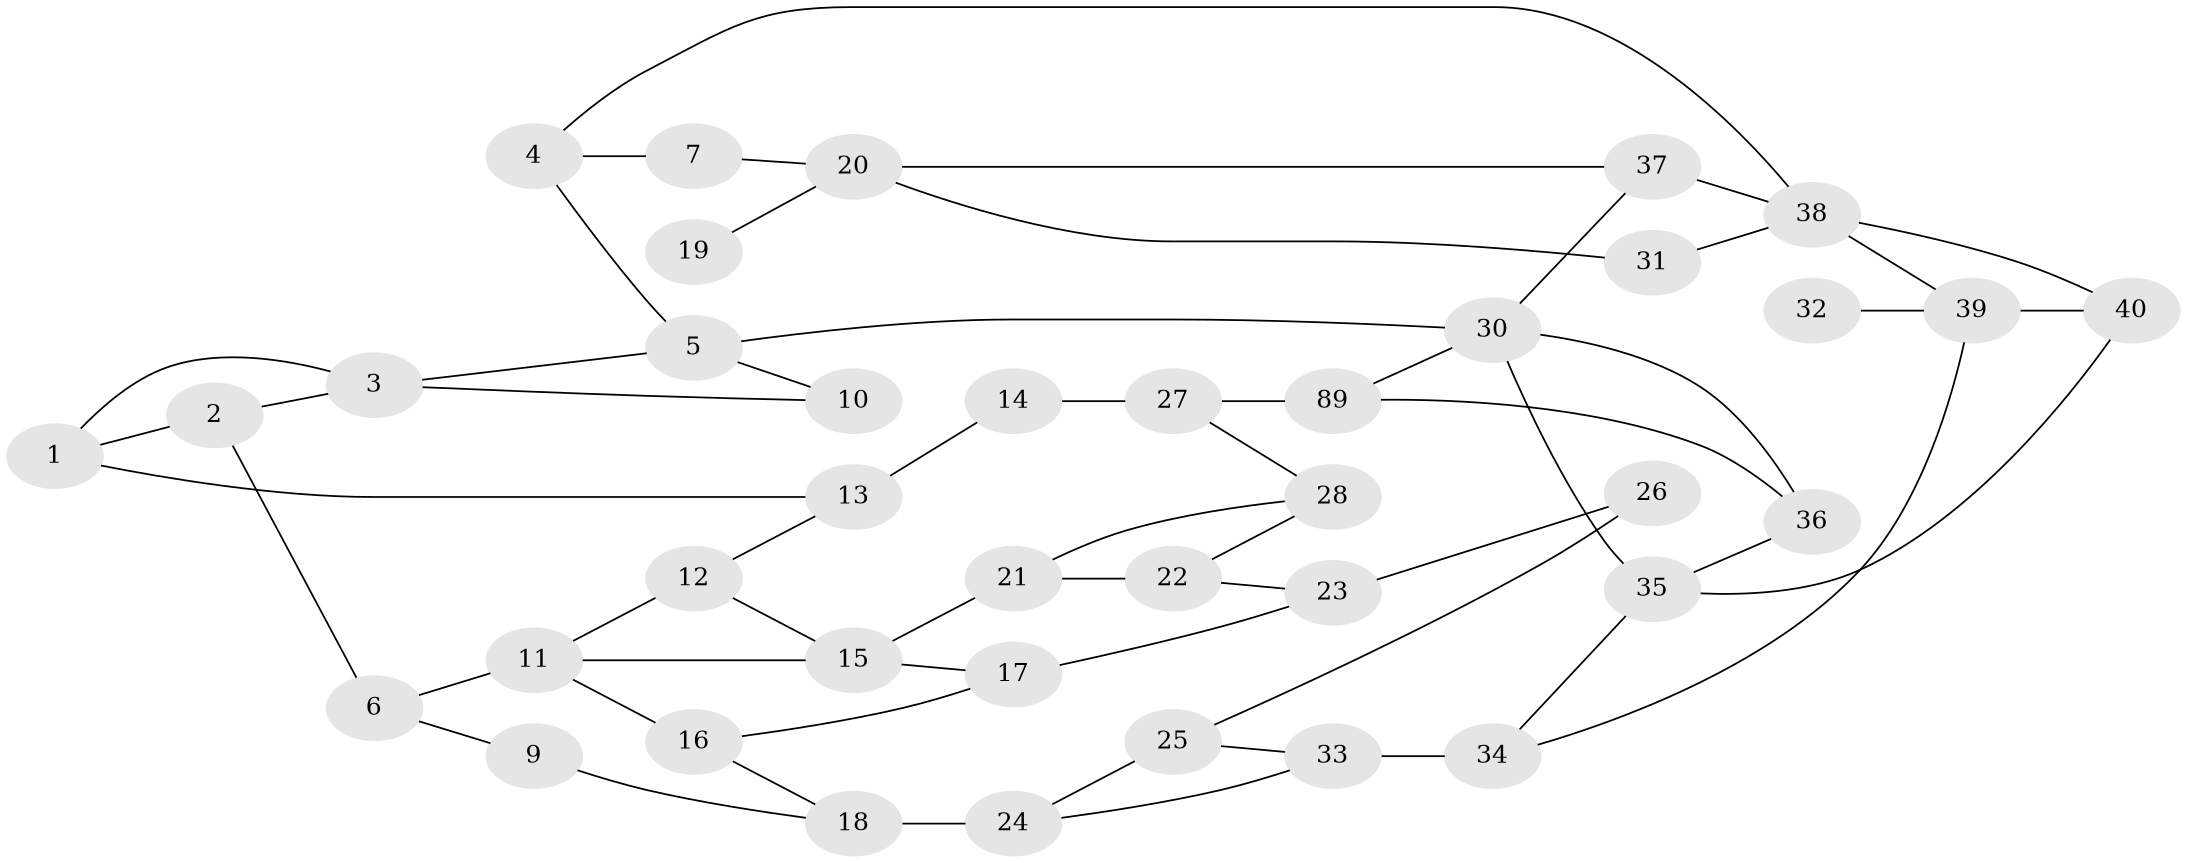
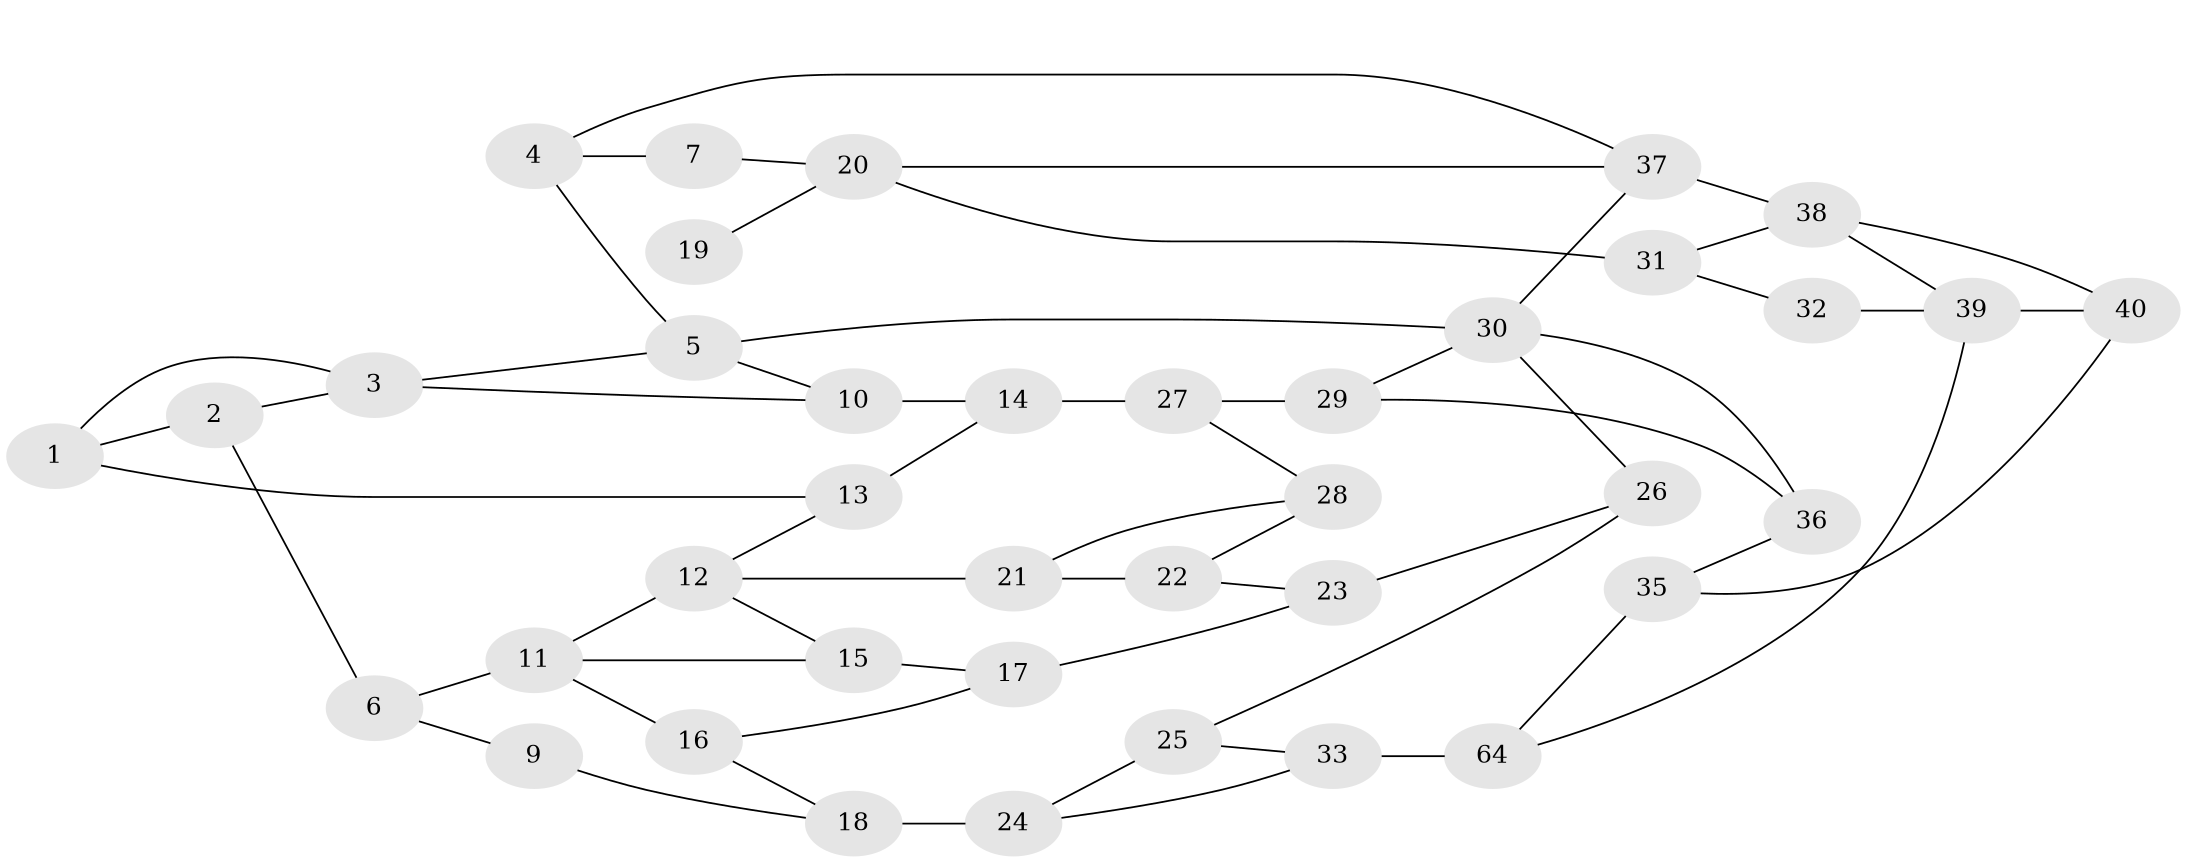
(1190, 7) -> (1094, 75)
none -> (1733, 287)
none -> (934, 401)
(1333, 401) -> (1333, 401)
(1558, 467) -> (1560, 398)
(934, 619) -> (854, 579)
(1493, 756) -> (1493, 756)
